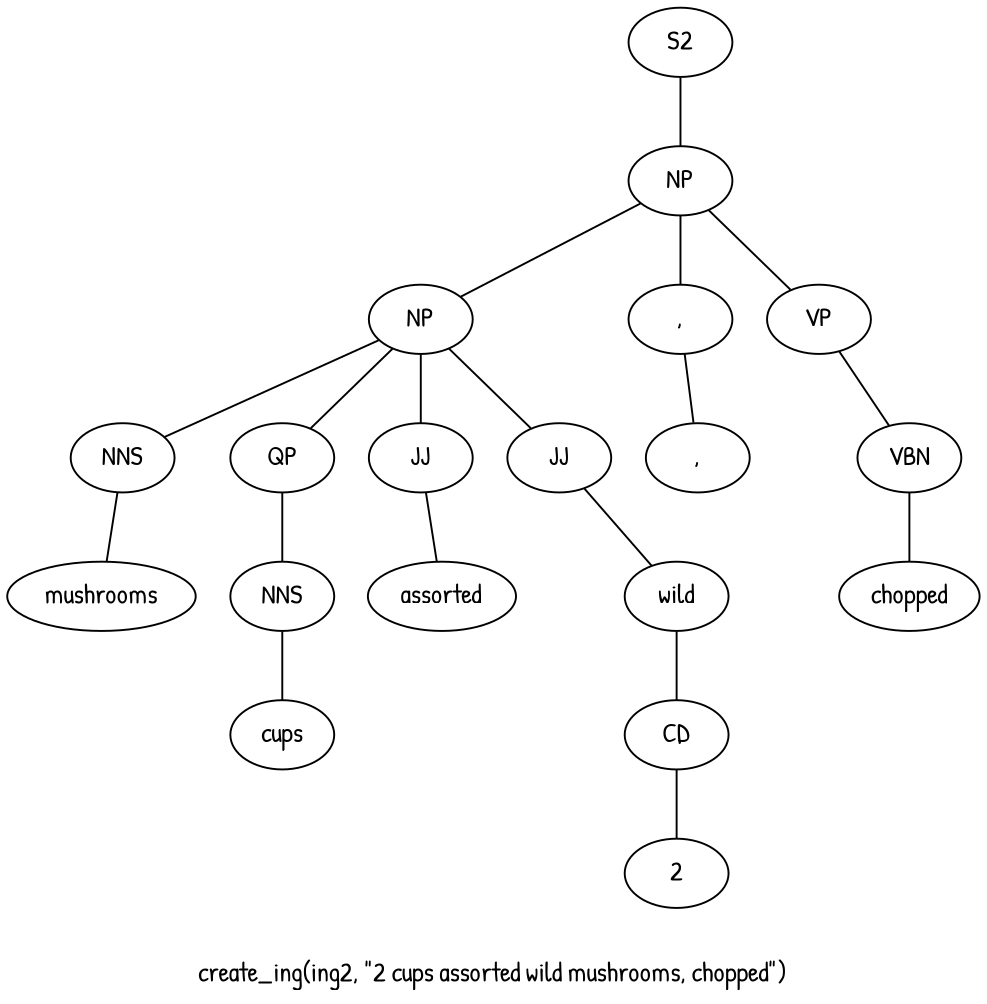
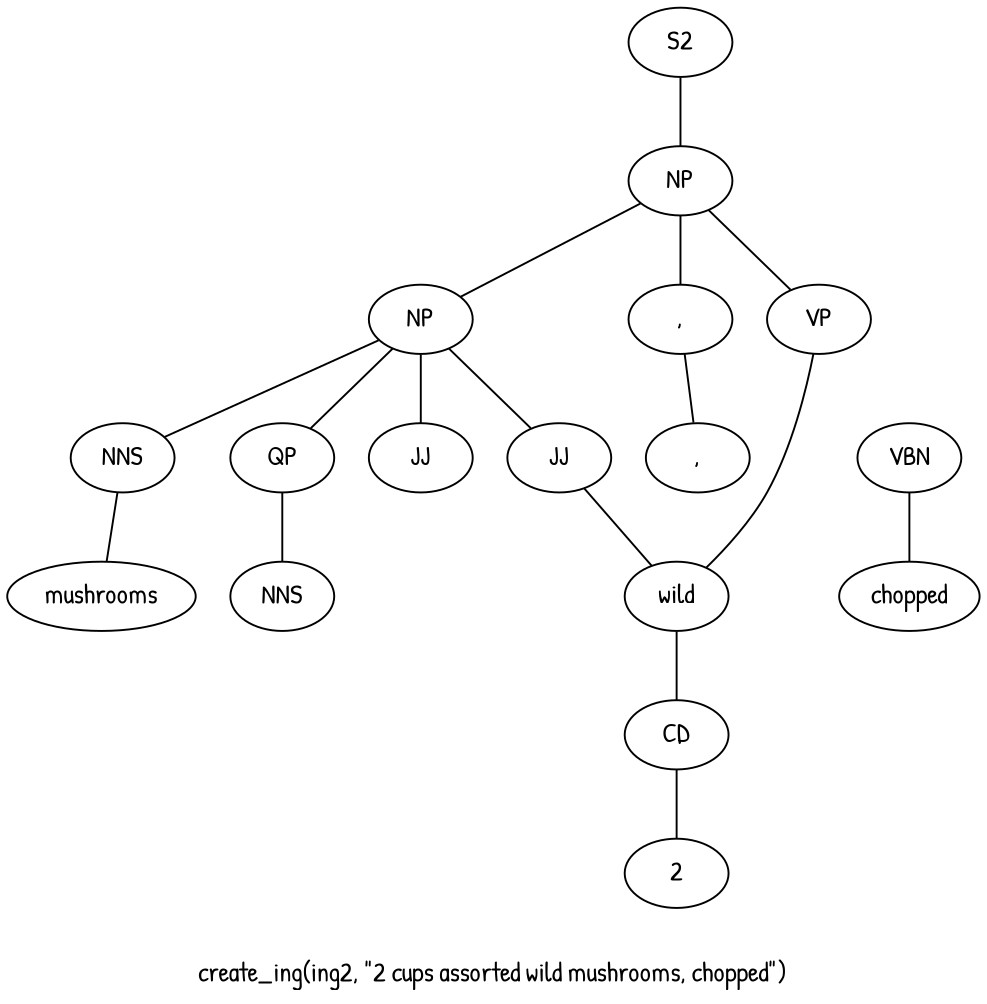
(864, 389) -> (778, 470)
(442, 596) -> none
(282, 735) -> none
